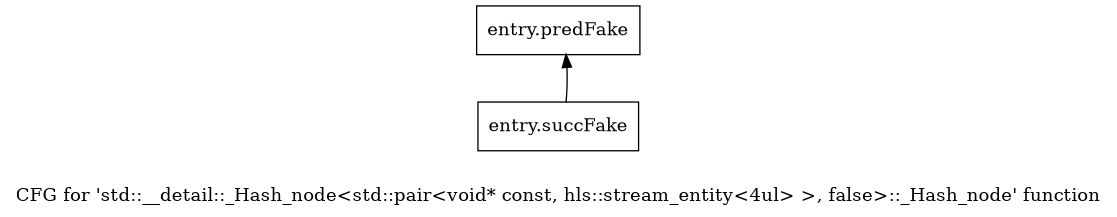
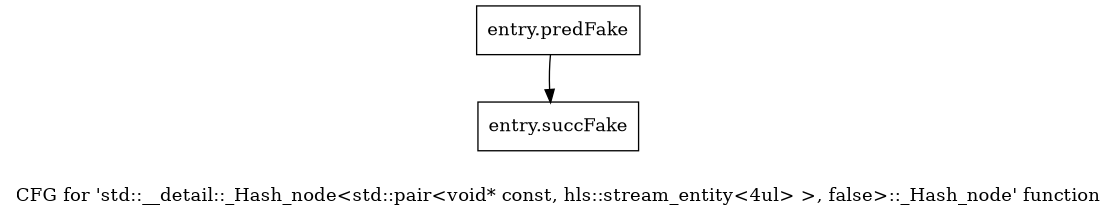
(567, 85) -> (549, 72)
